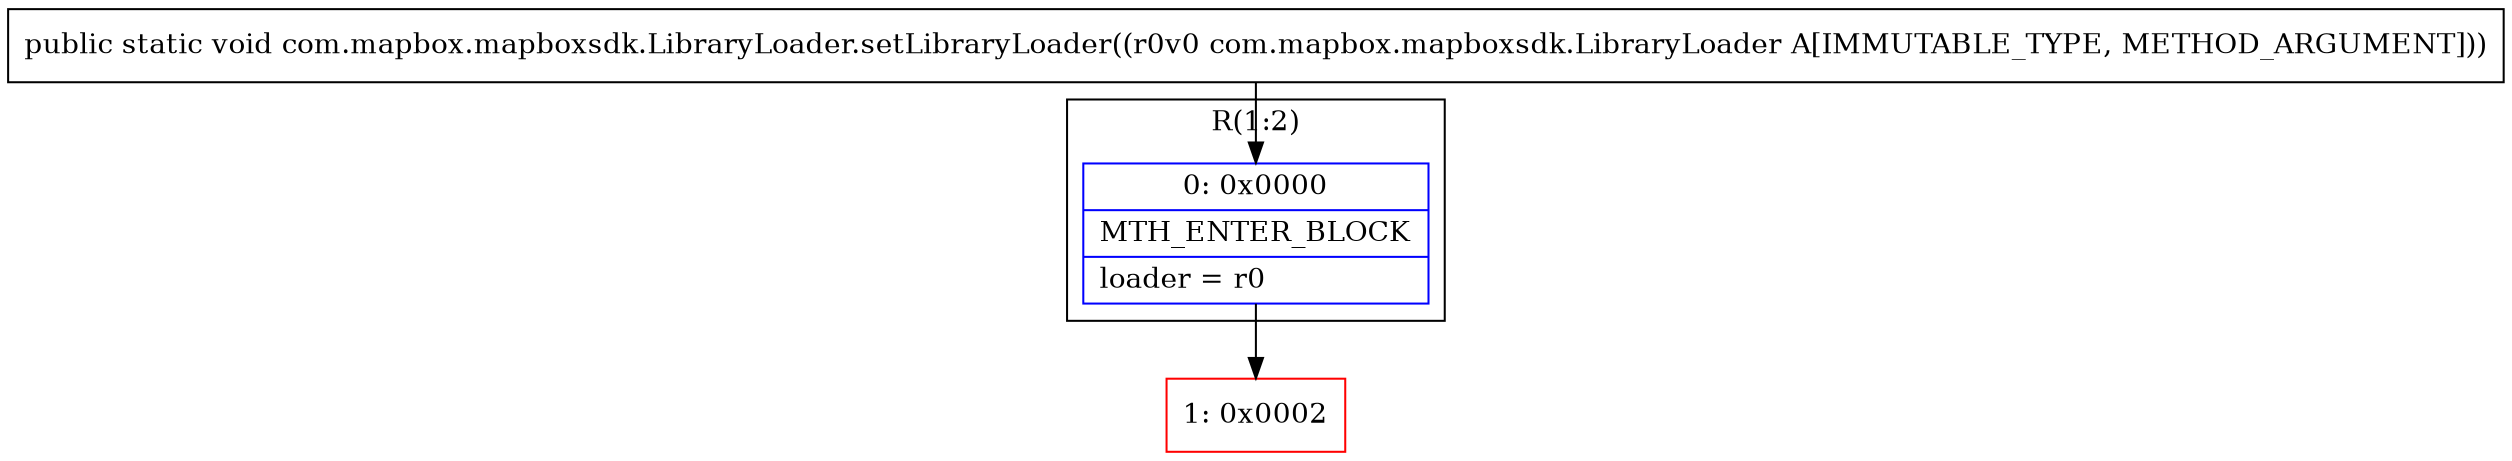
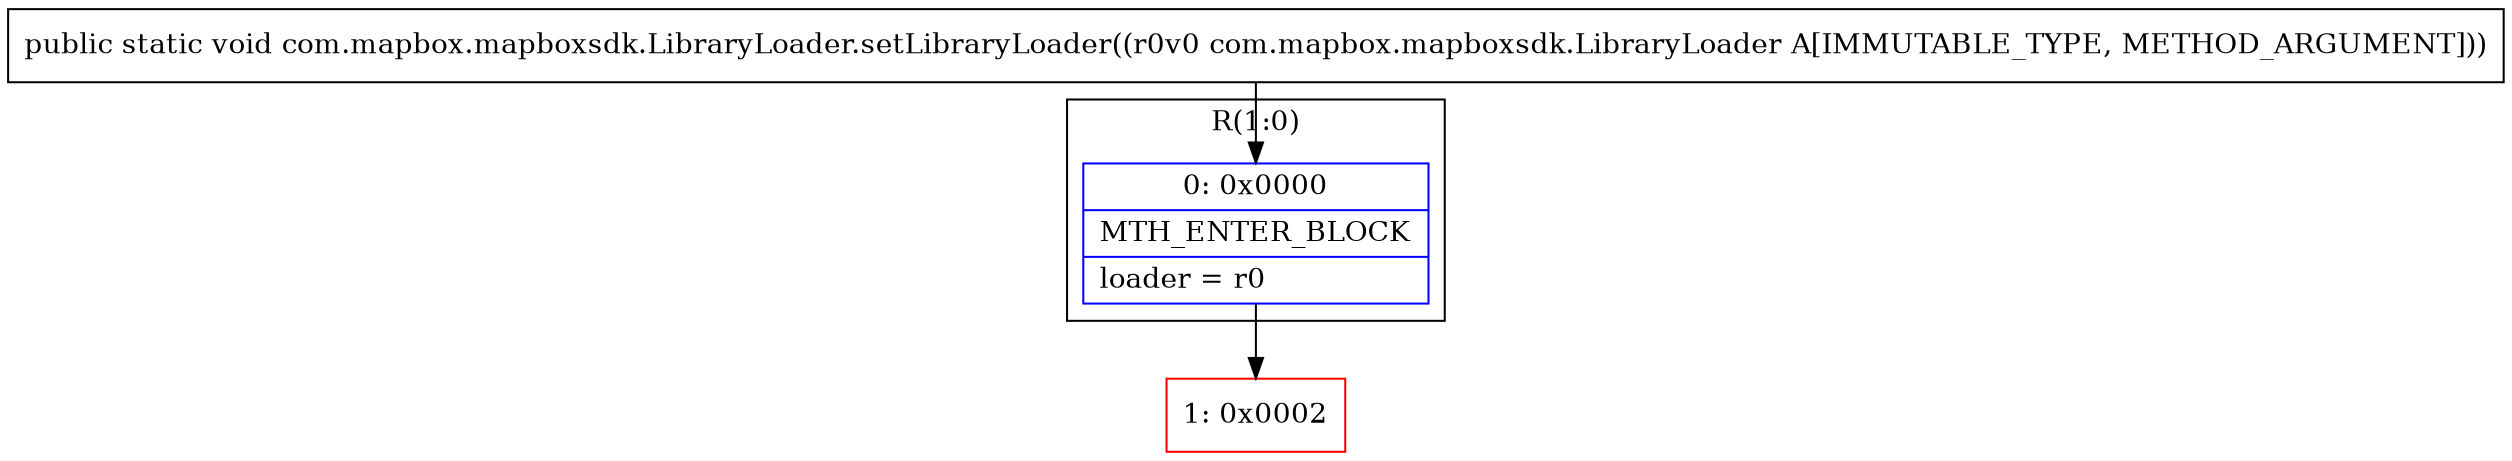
(1256, 123) -> (1256, 123)
